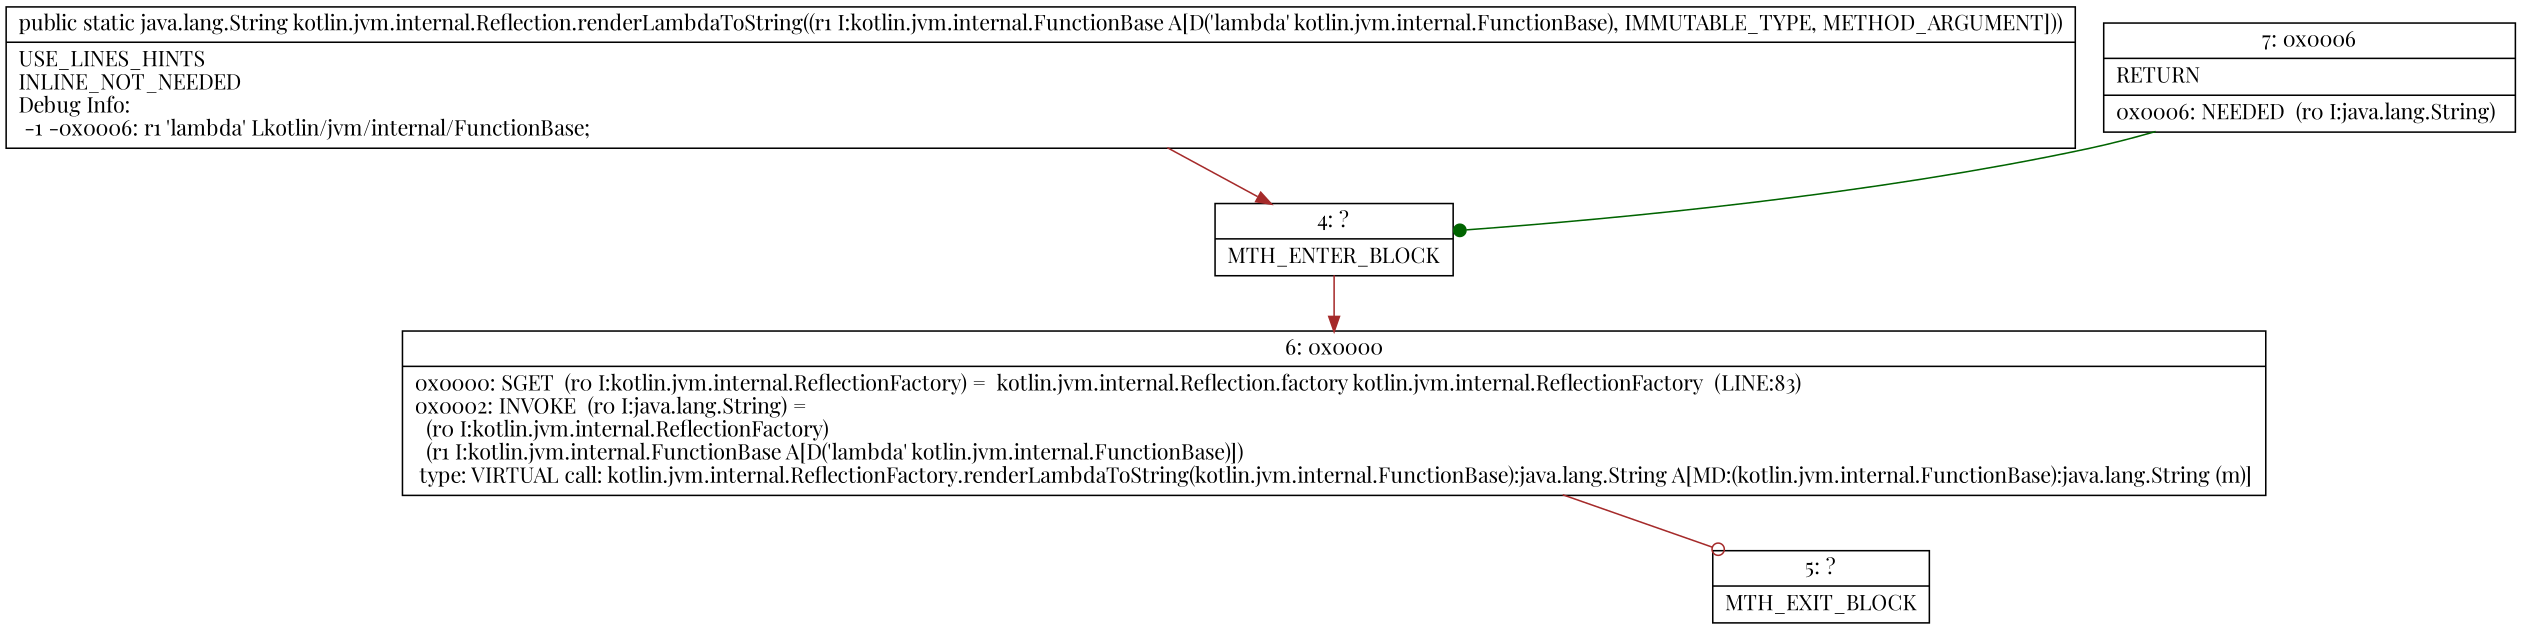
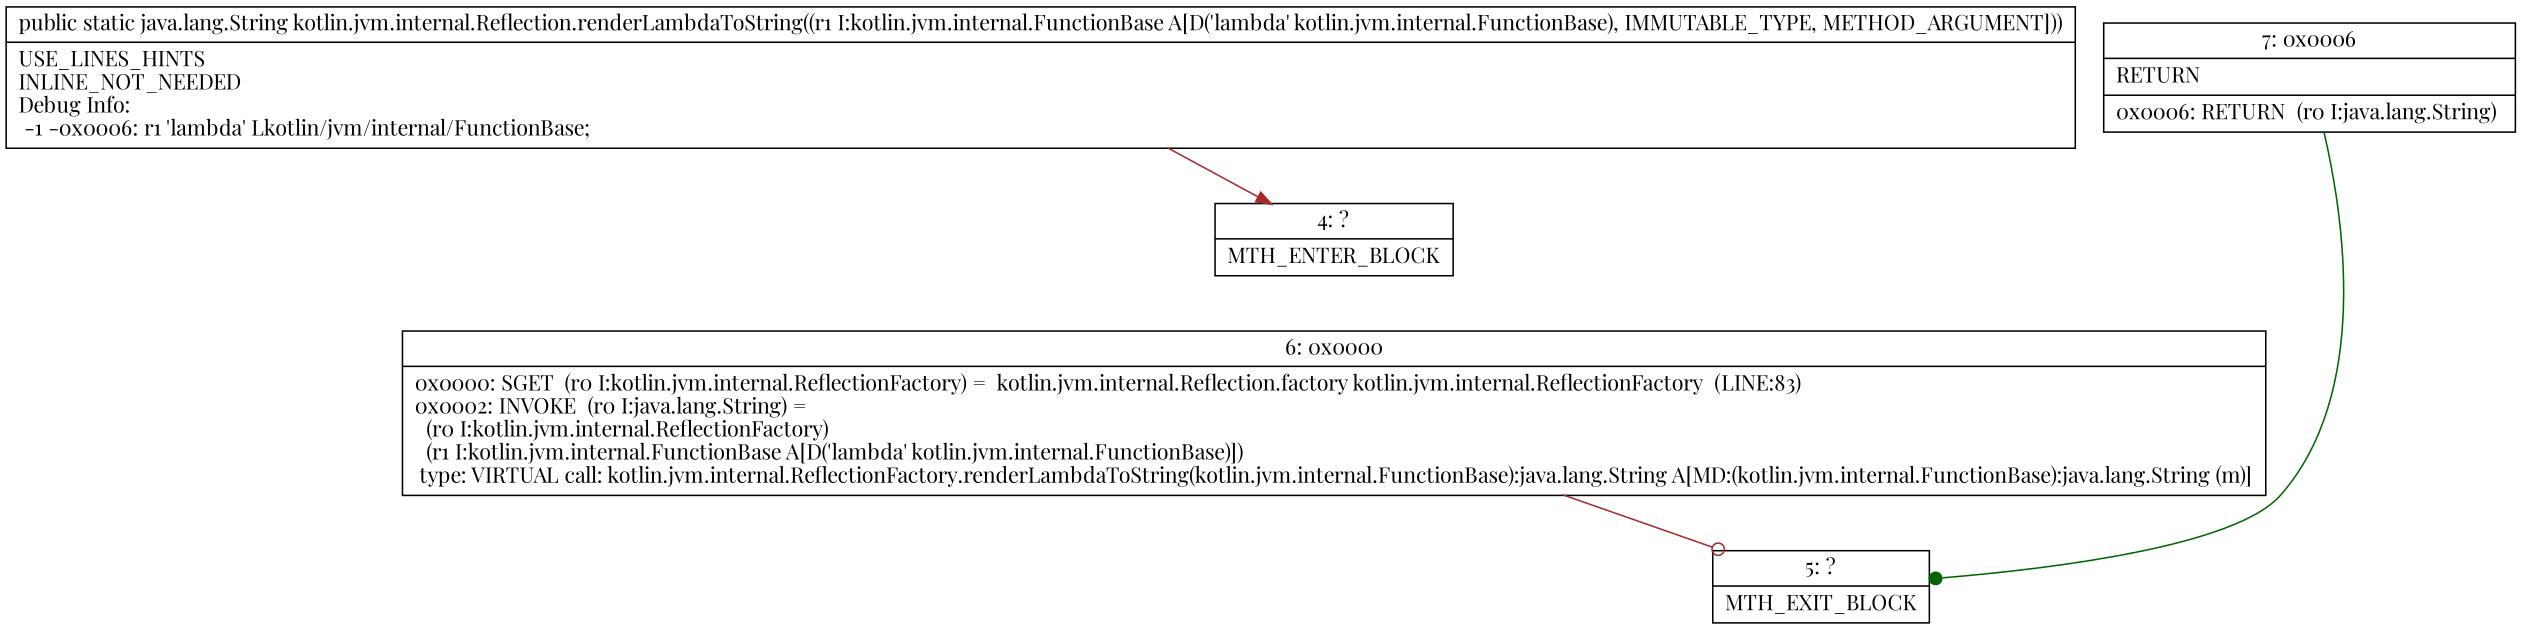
(2309, 113) -> (2310, 113)
(1813, 195) -> (2288, 484)
(1334, 296) -> none
